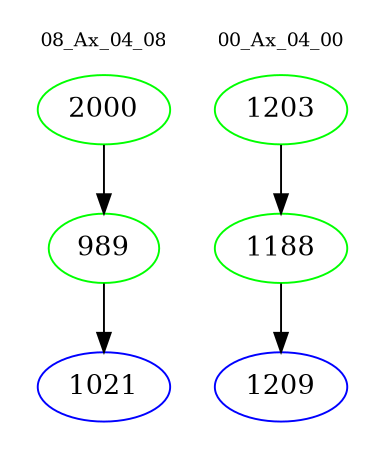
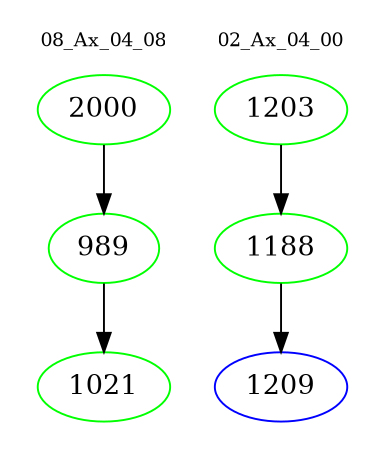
(281, 41) -> (281, 41)
(104, 387) -> (104, 387)
